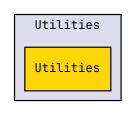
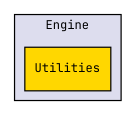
(68, 26) -> (68, 26)
